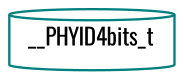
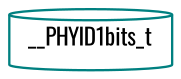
(92, 40) -> (91, 40)
